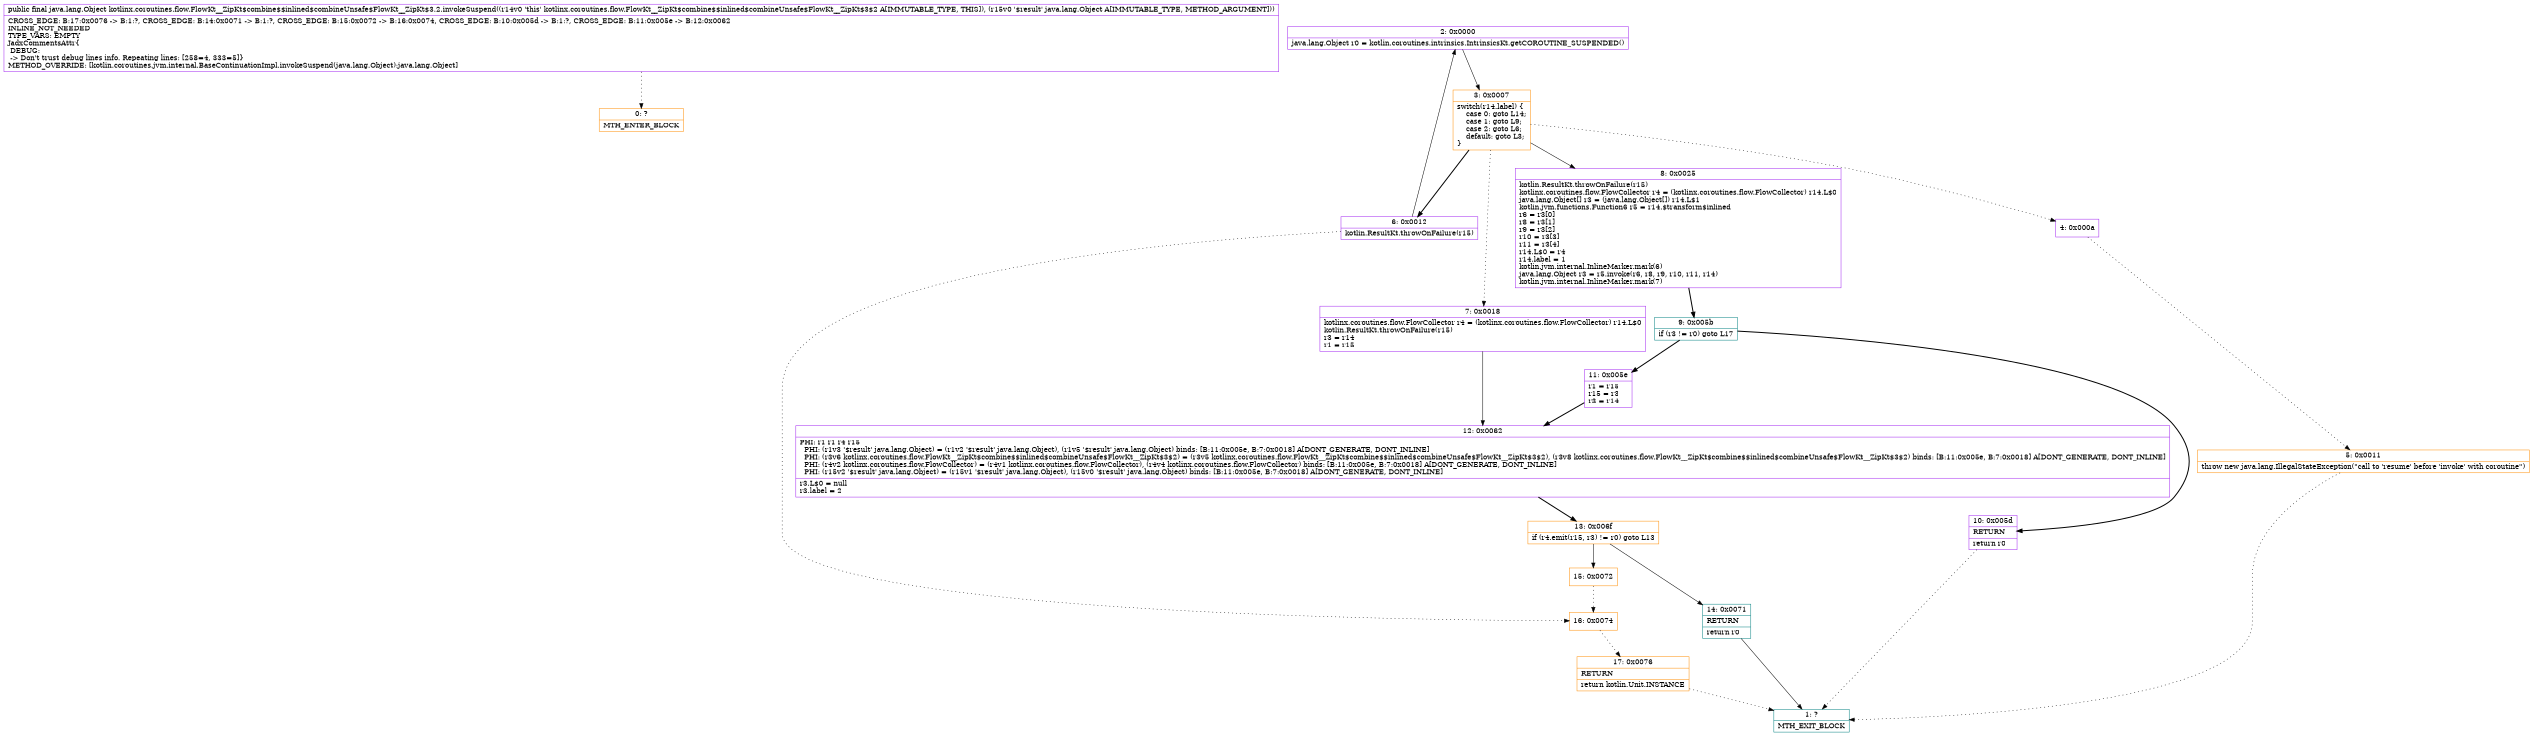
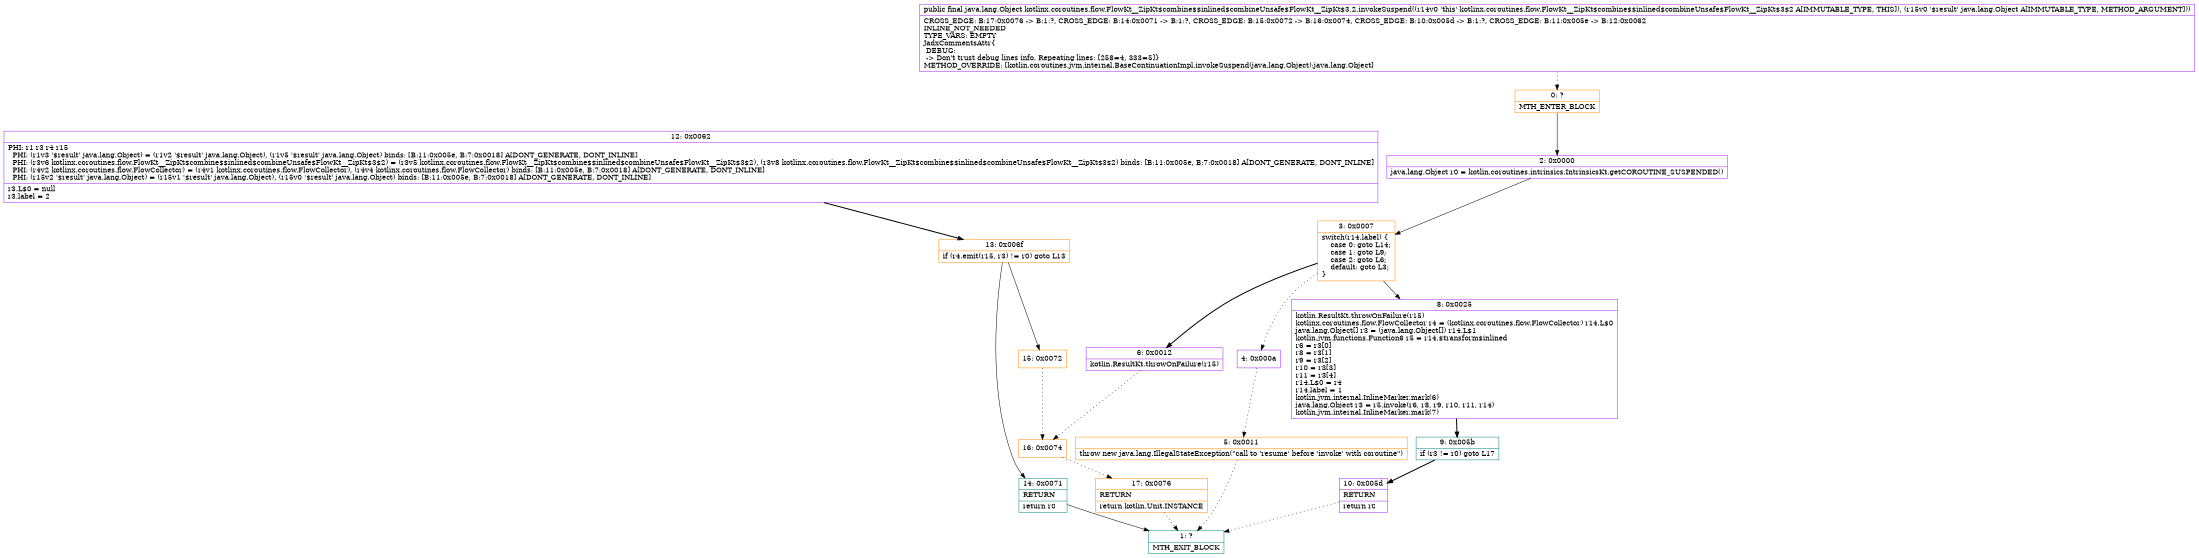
(1433, 135) -> (1557, 132)
(1483, 329) -> none
(1608, 388) -> none
(831, 443) -> (39, 148)
